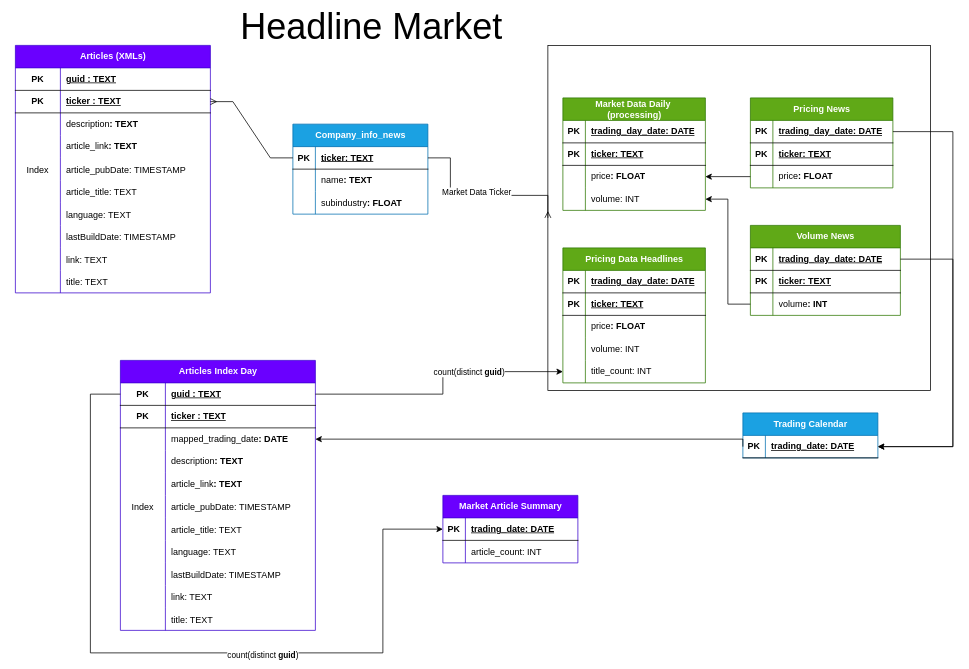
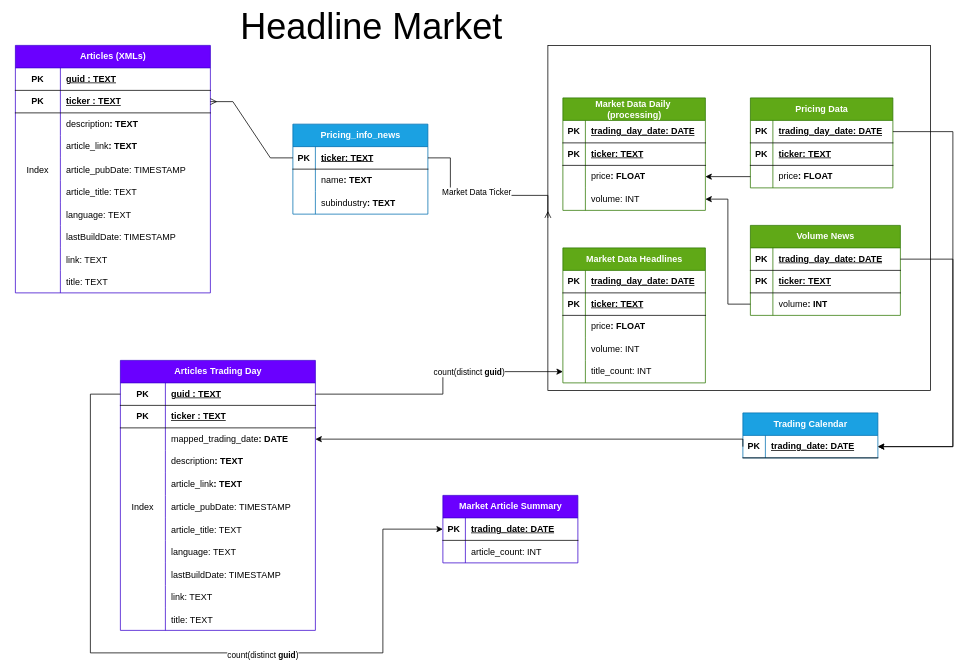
(822, 109) -> (822, 109)
(361, 135) -> (361, 135)
(363, 203) -> (361, 203)
(635, 259) -> (635, 259)
(218, 372) -> (218, 372)
